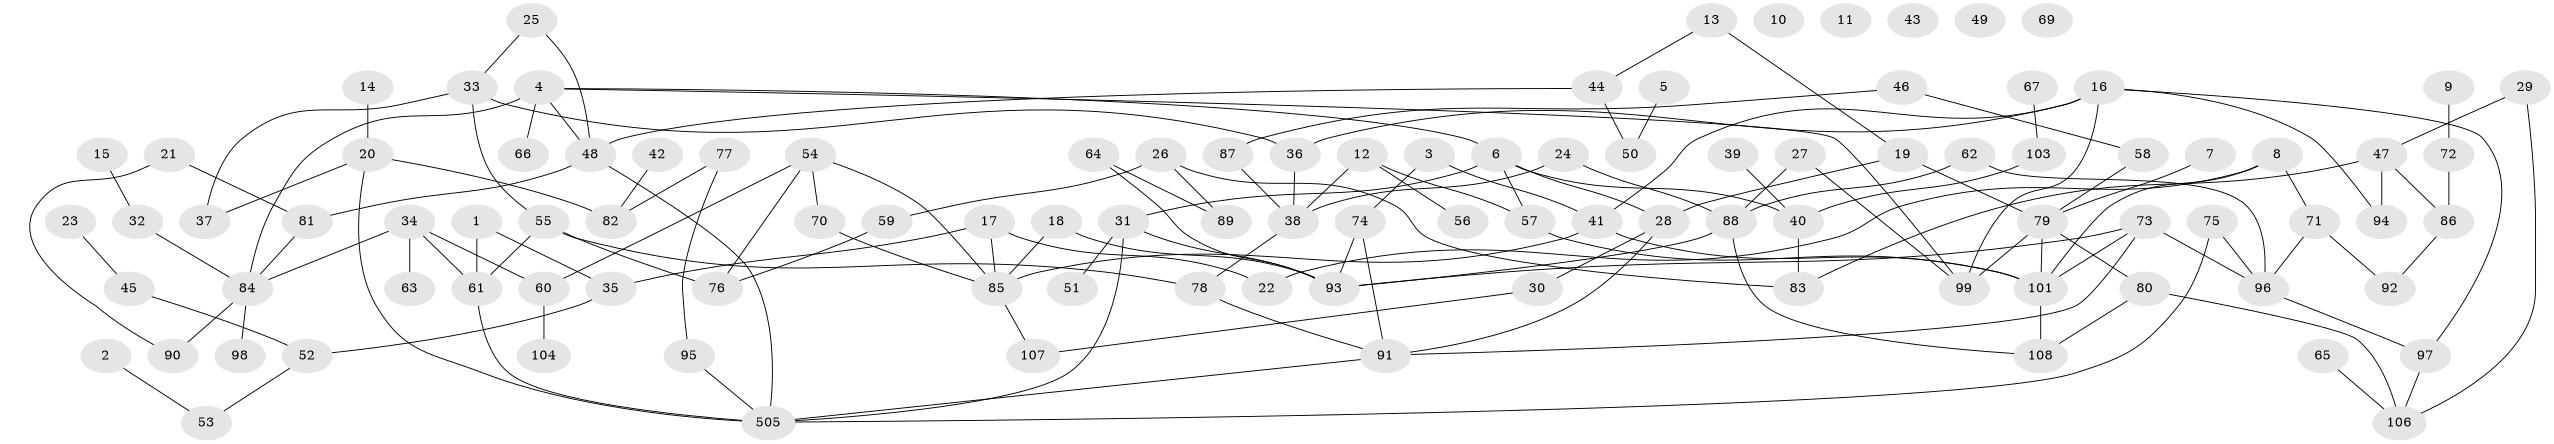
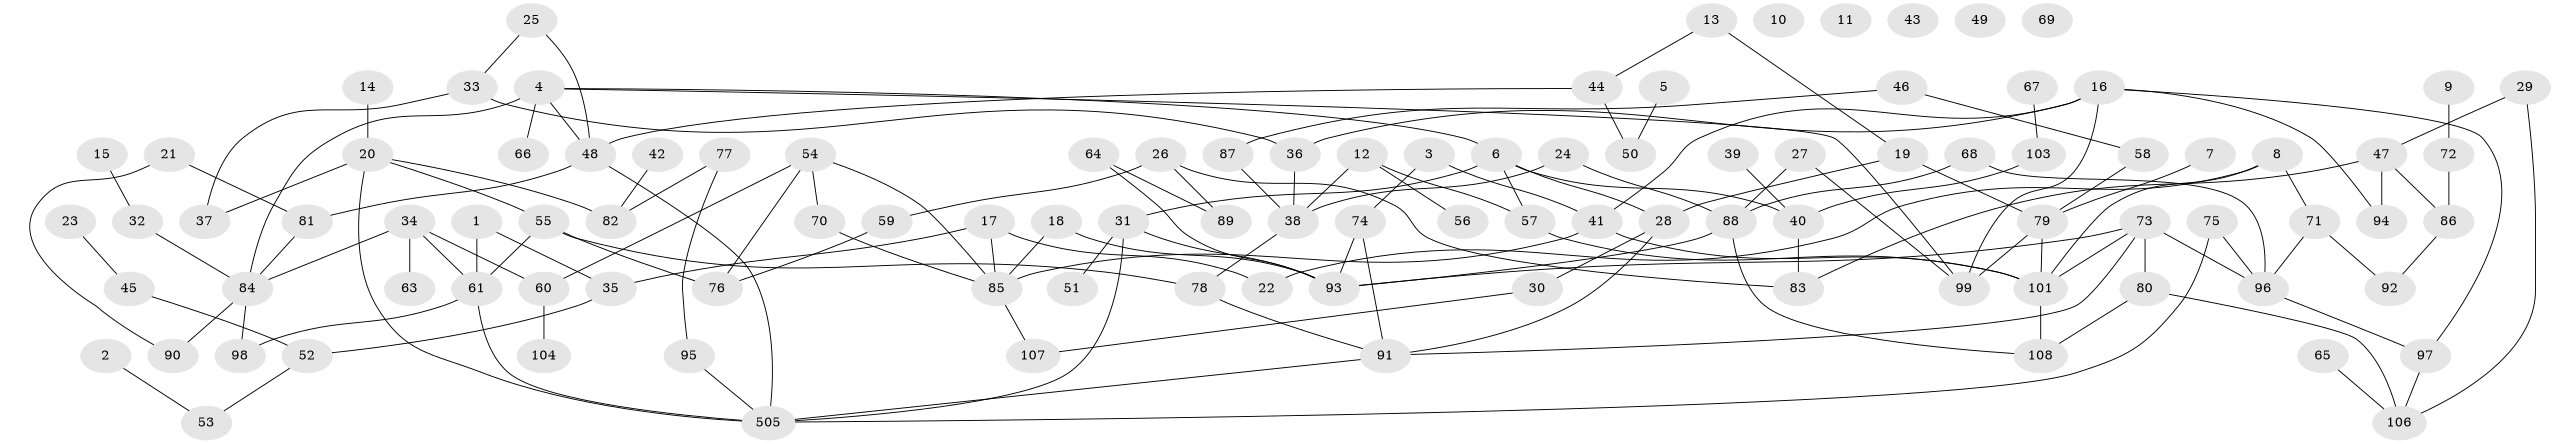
(1970, 155) -> (1970, 155)
(486, 164) -> (458, 185)
(2099, 259) -> (2145, 255)
none -> (358, 322)
